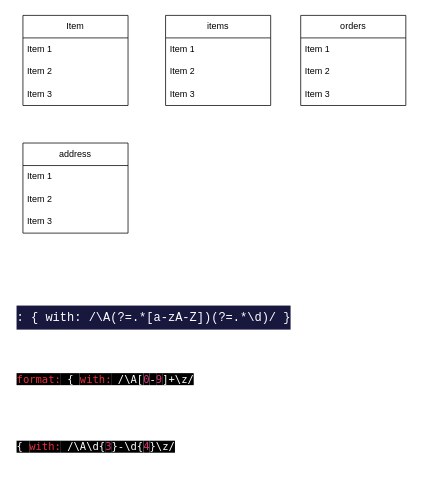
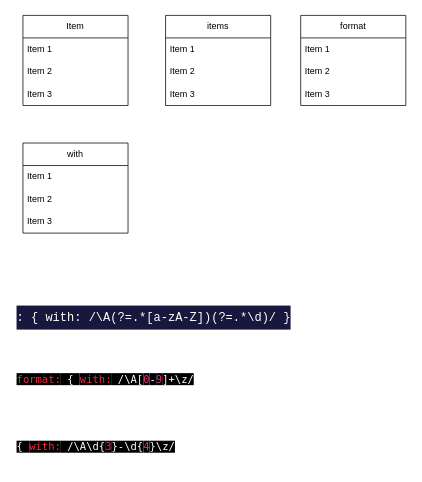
(353, 27) -> (353, 27)
(75, 154) -> (75, 154)
